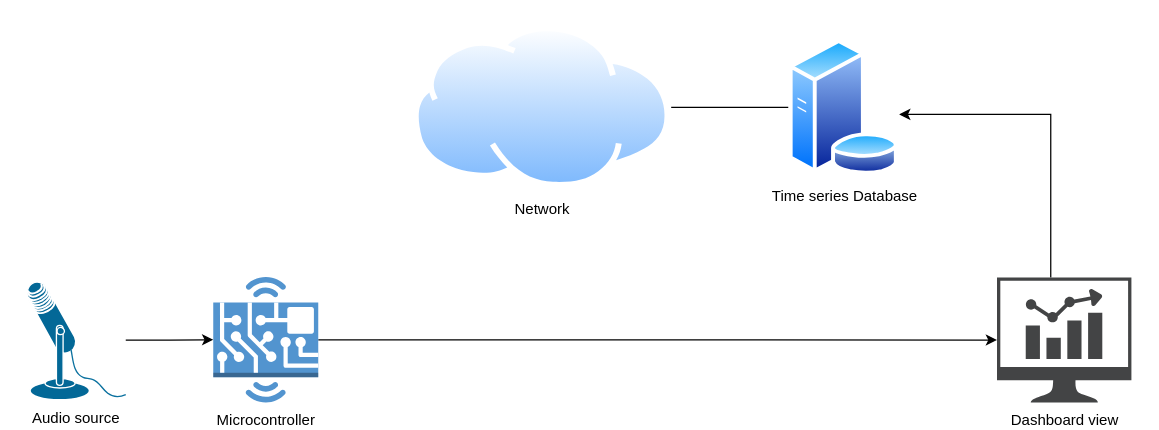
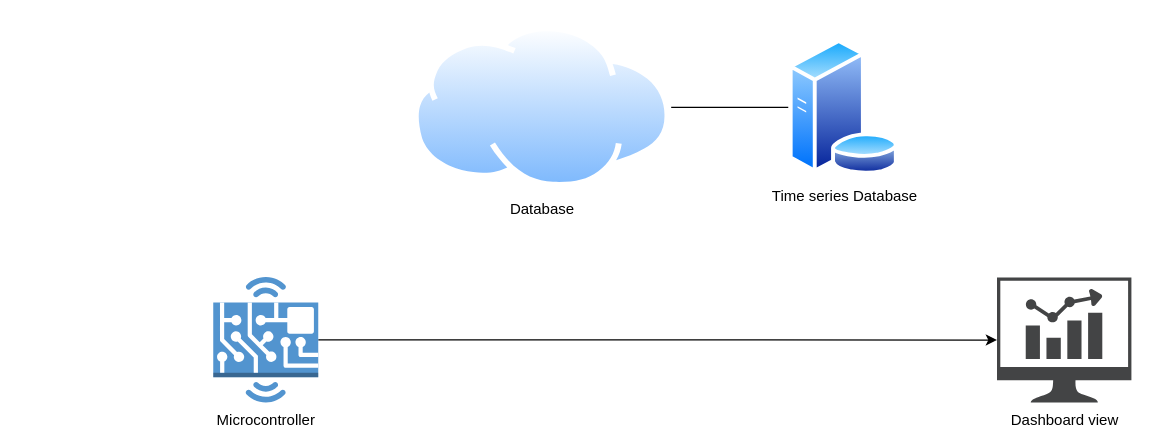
(1051, 124) -> none
(543, 210) -> (543, 210)
(76, 340) -> none
(165, 340) -> none
